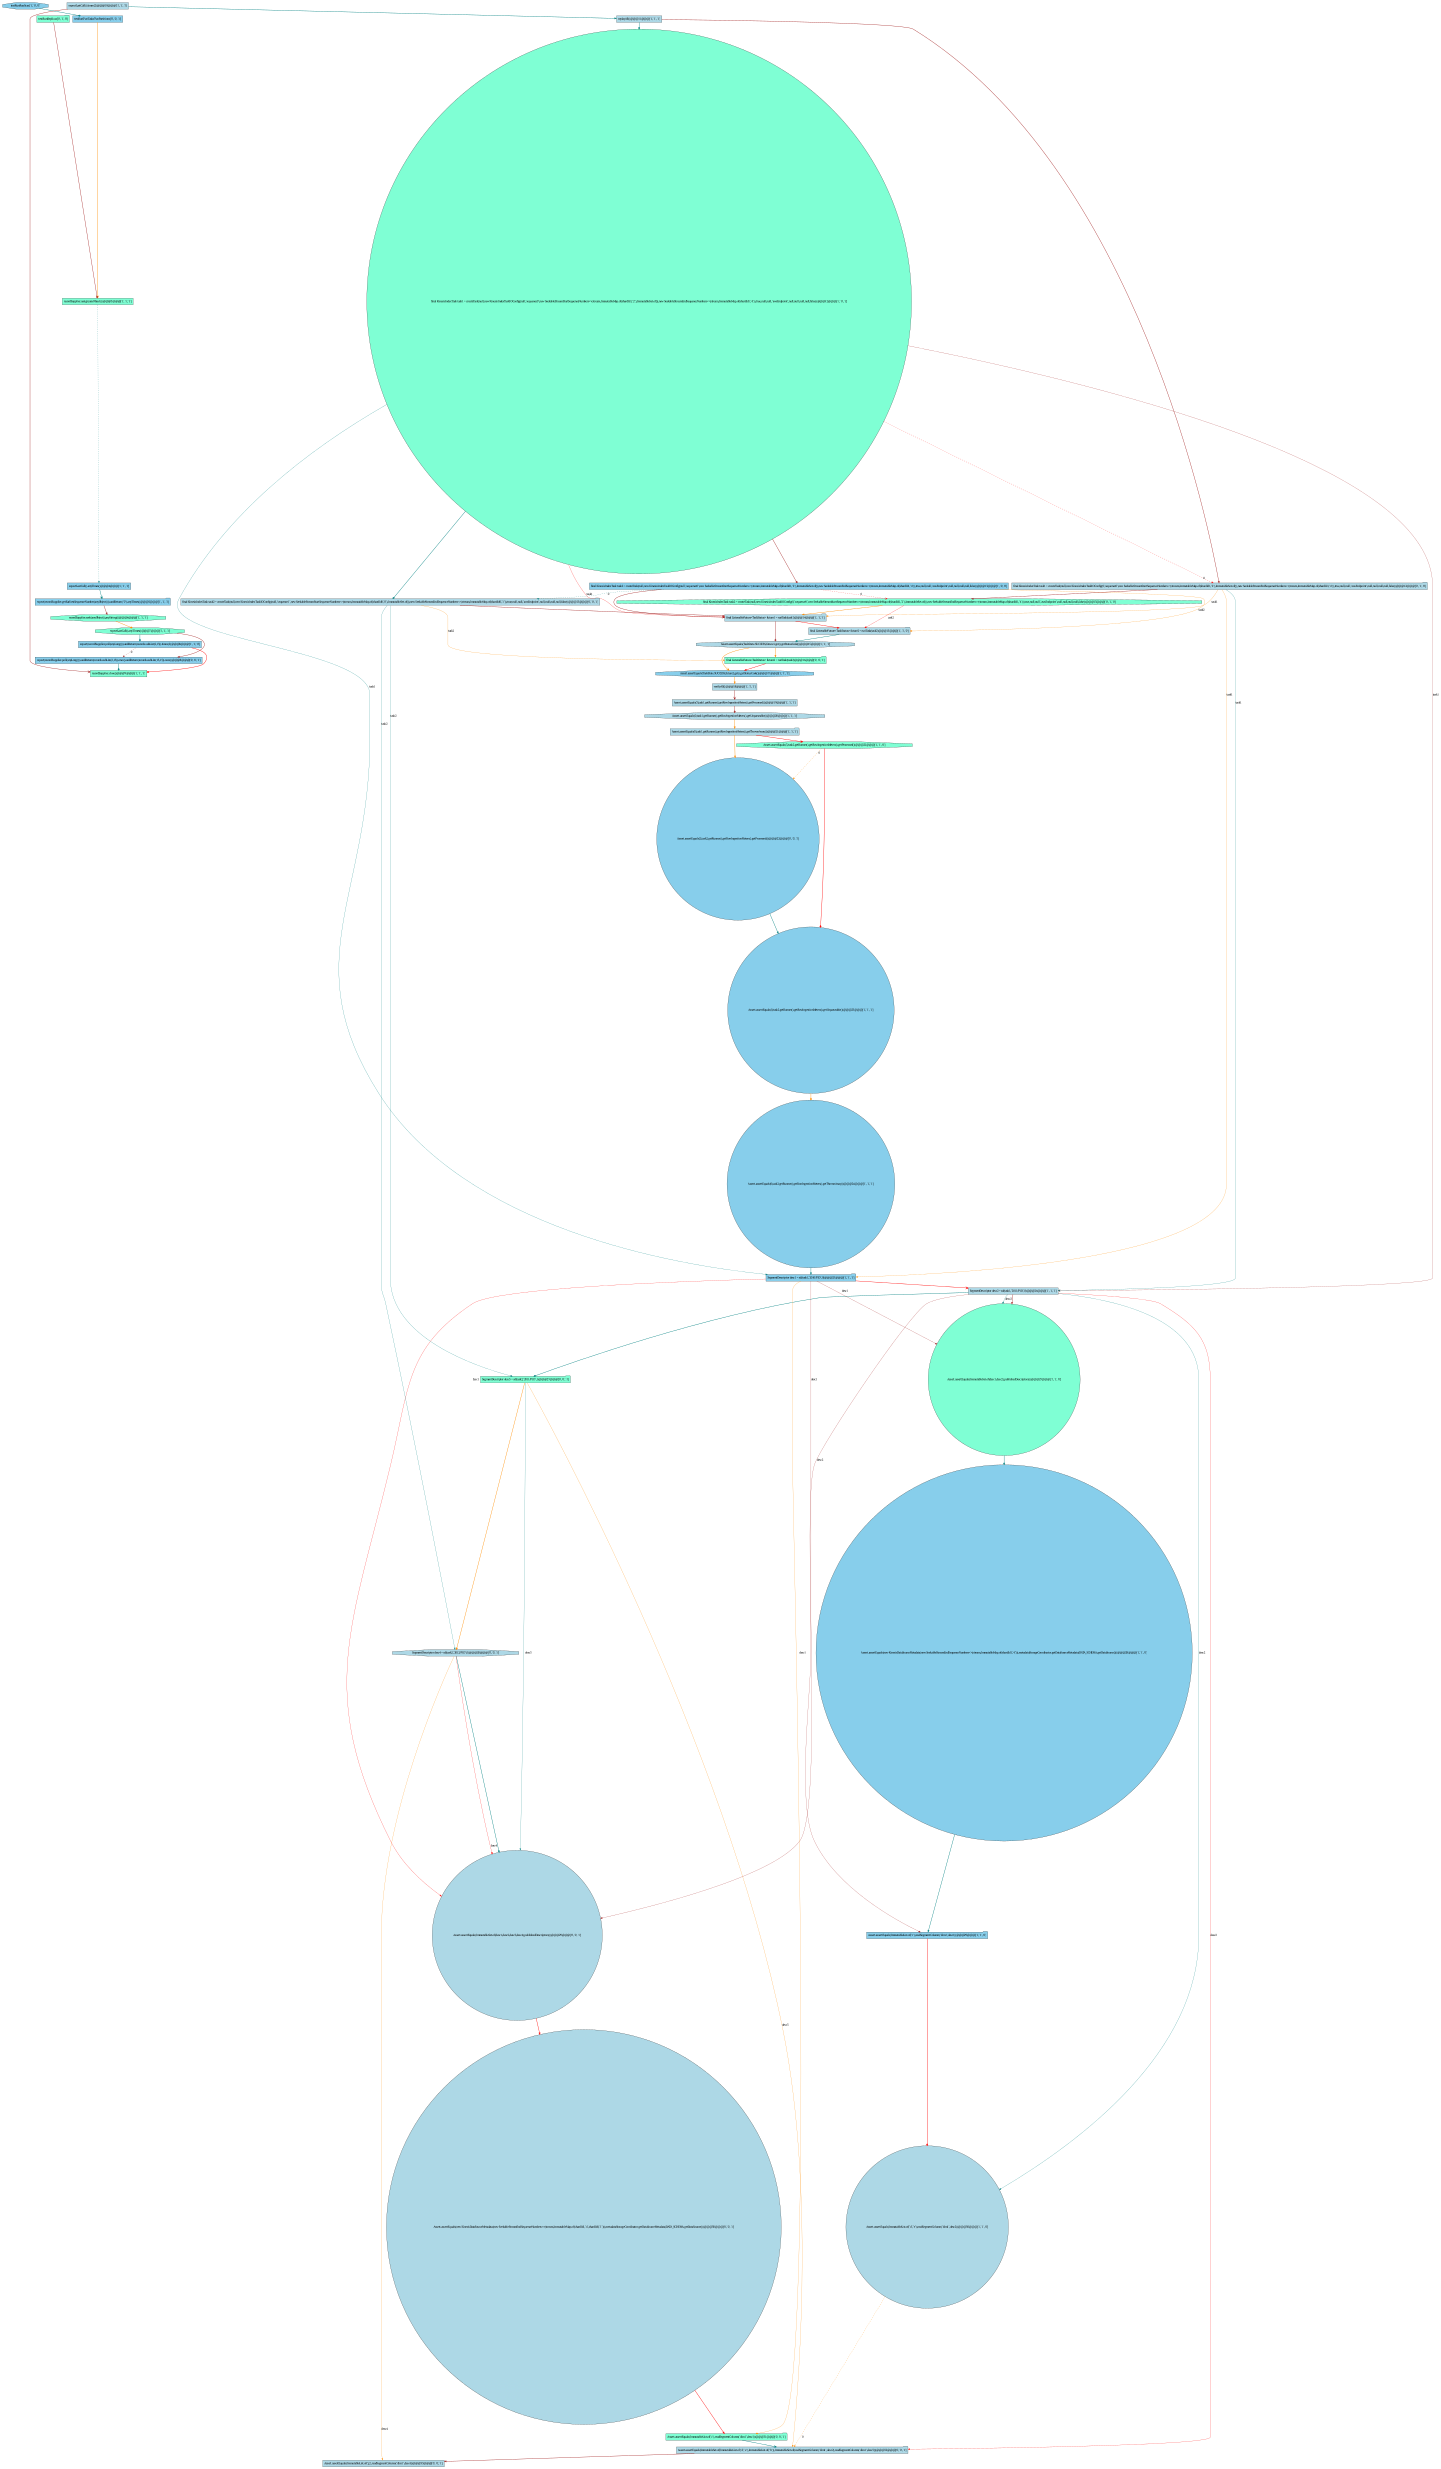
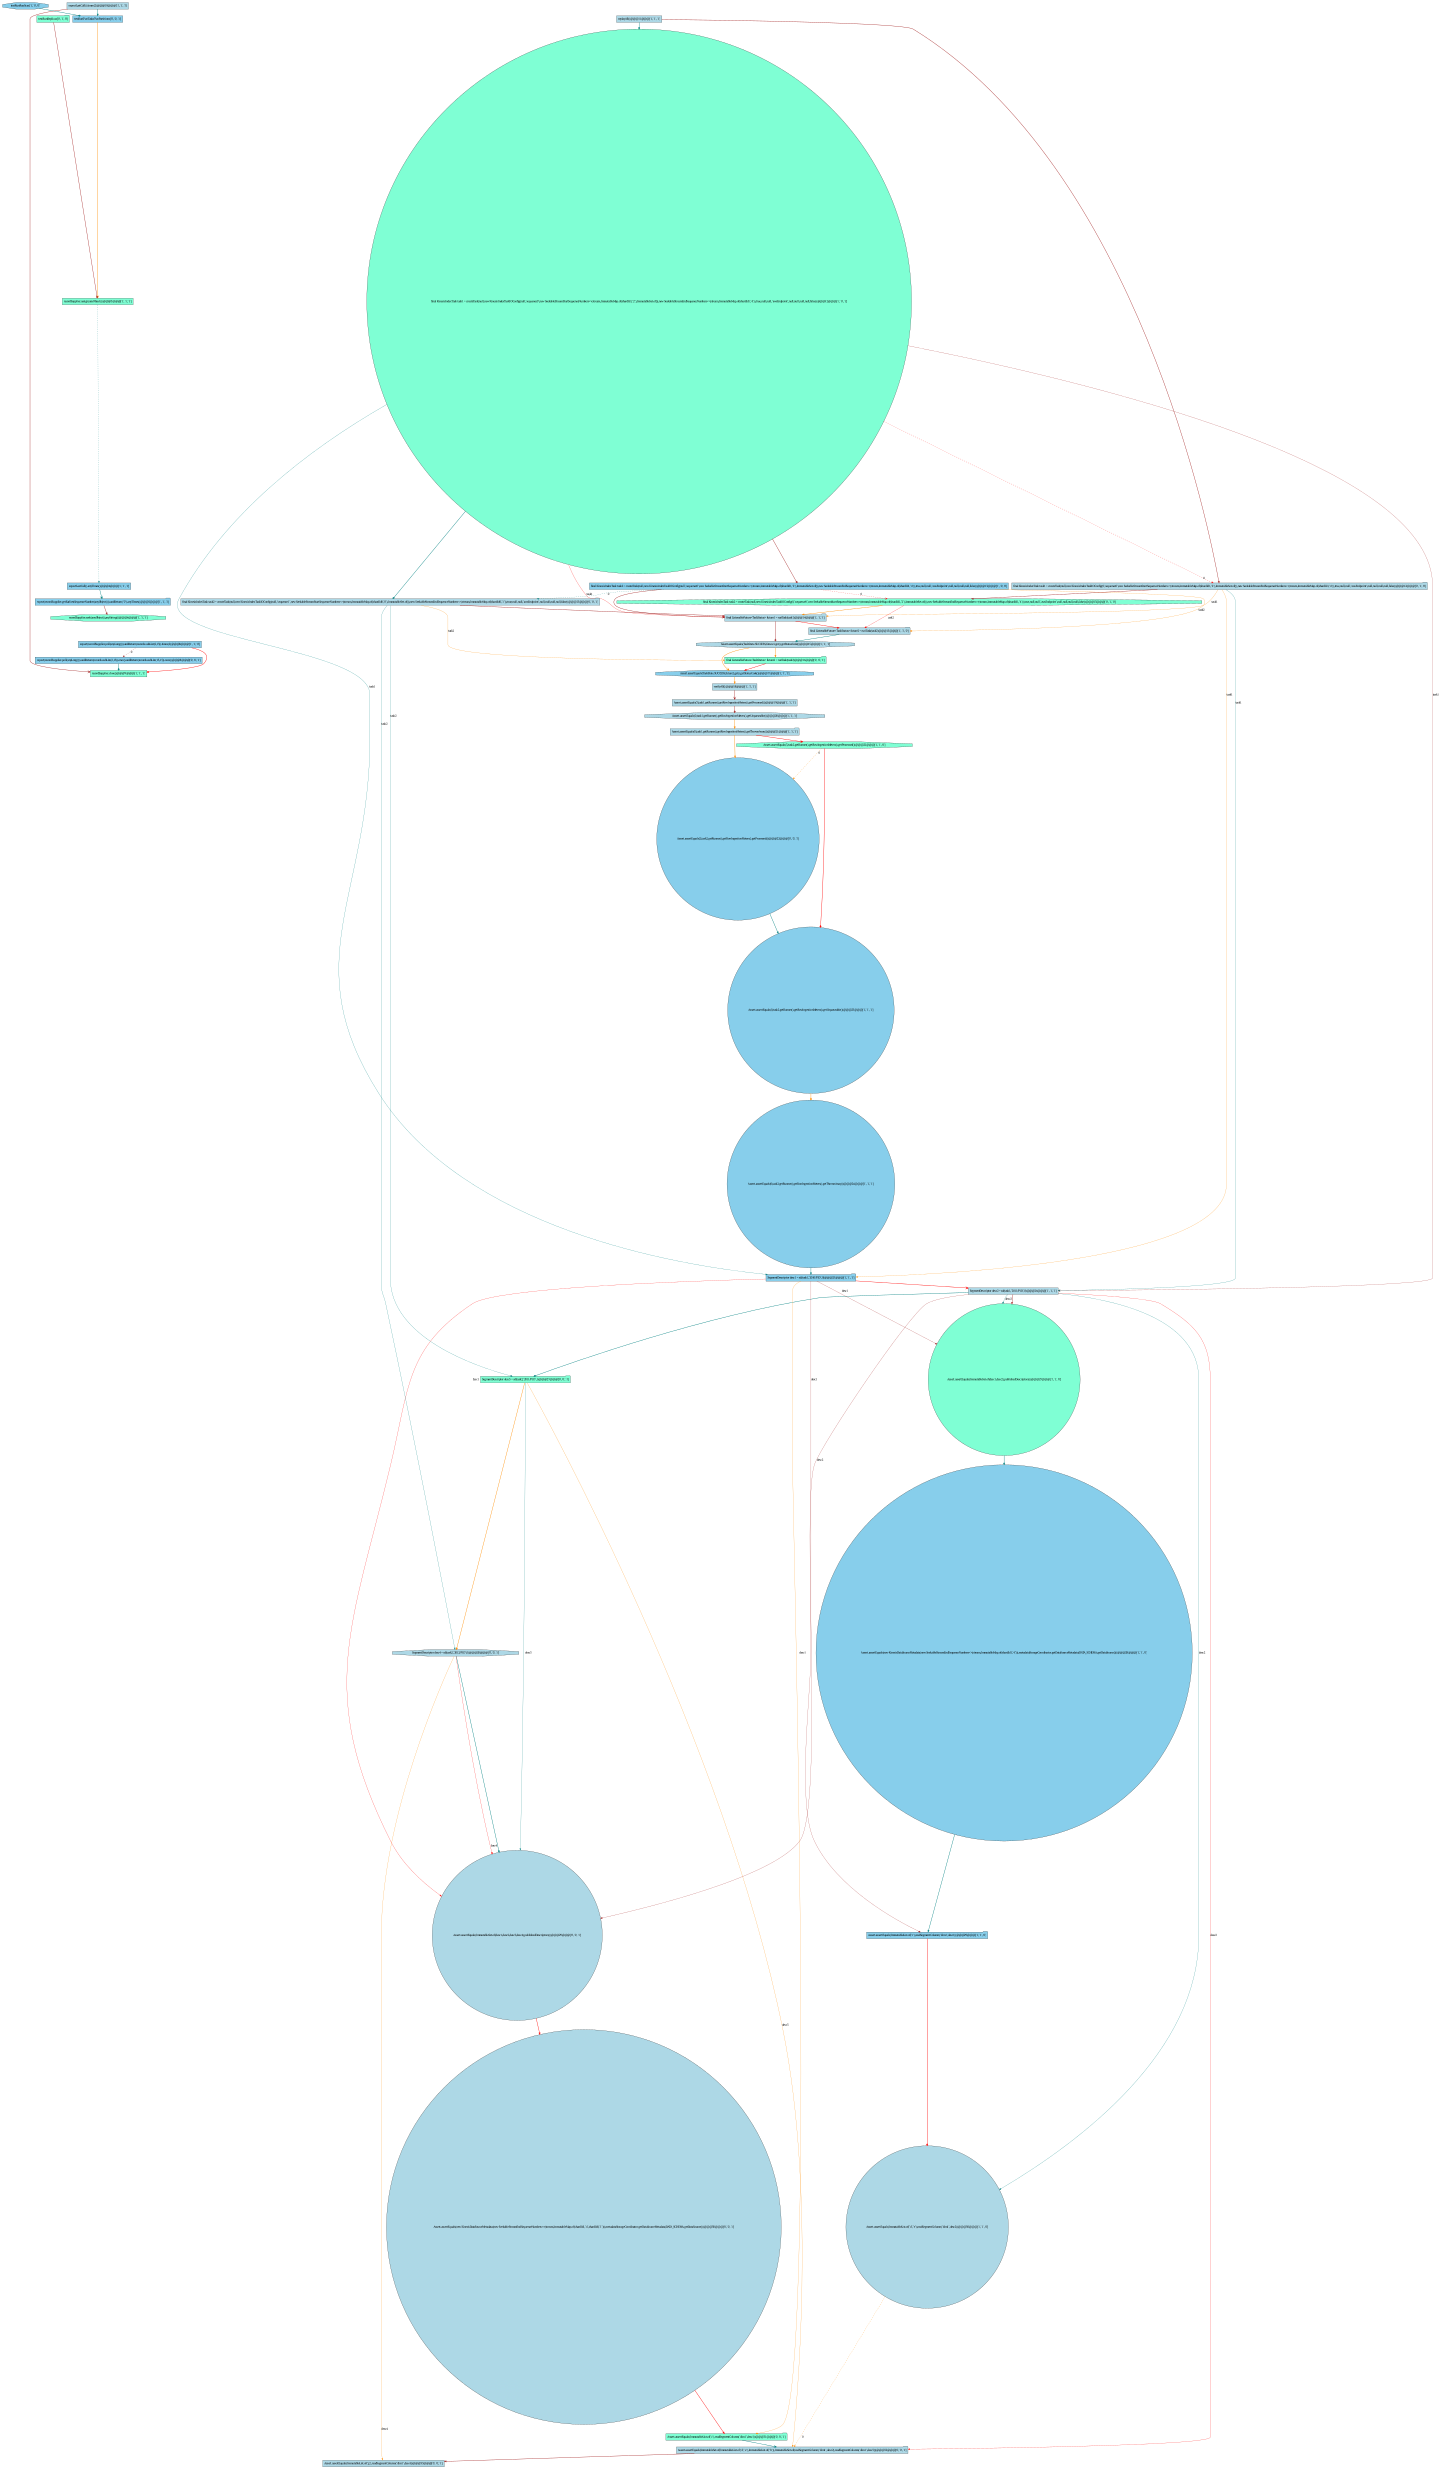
(372, 13) -> (98, 12)
(140, 631) -> none
